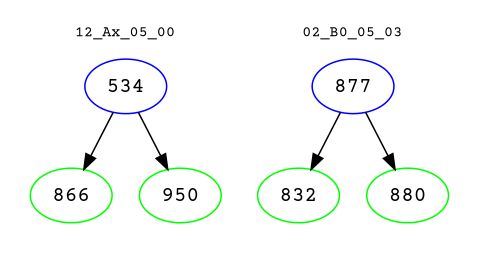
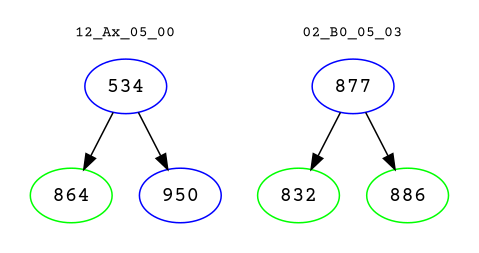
(71, 195) -> (71, 195)
(180, 195) -> (180, 195)
(408, 195) -> (408, 195)
